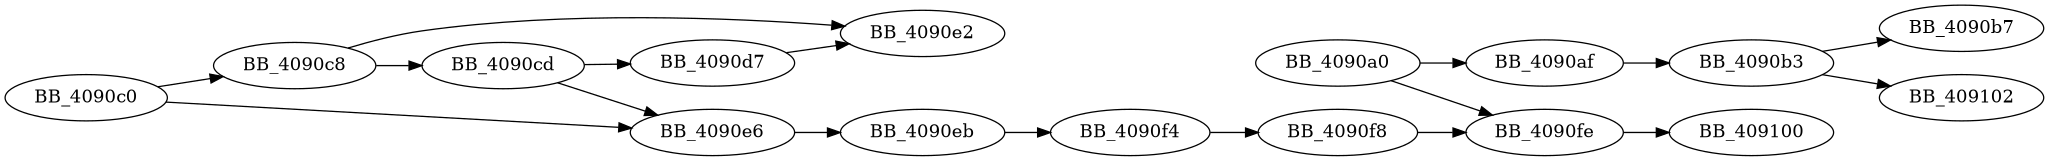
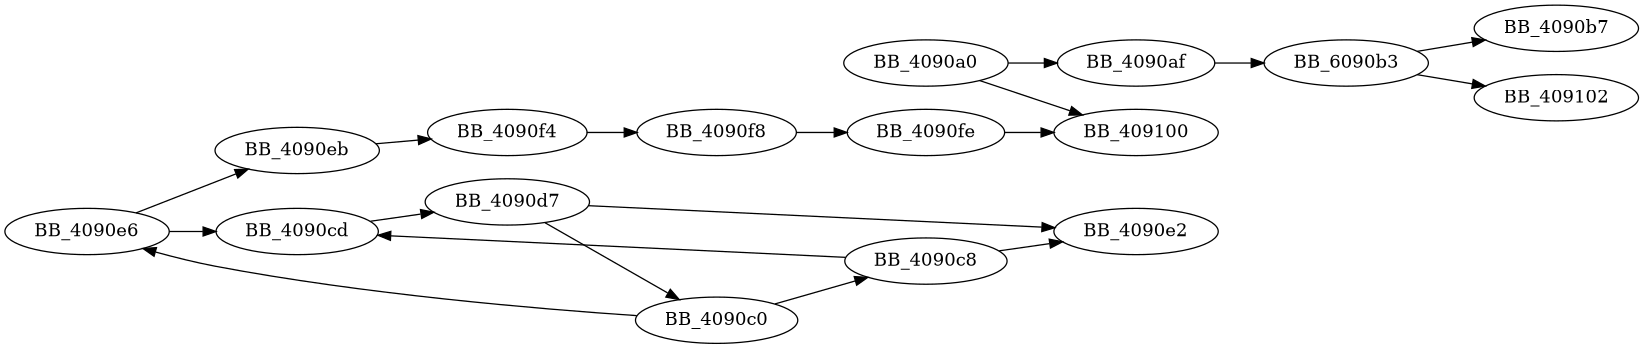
(1751, 63) -> (1346, 63)
(1436, 96) -> (1025, 96)
(602, 97) -> (186, 231)
none -> (606, 258)
